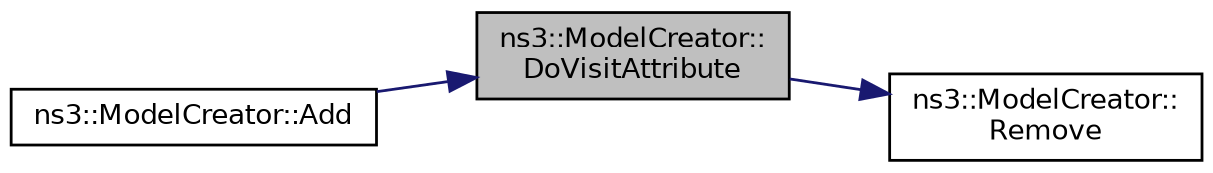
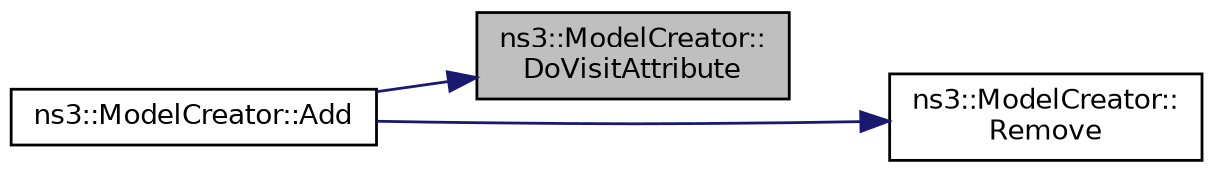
(825, 84) -> (619, 124)
